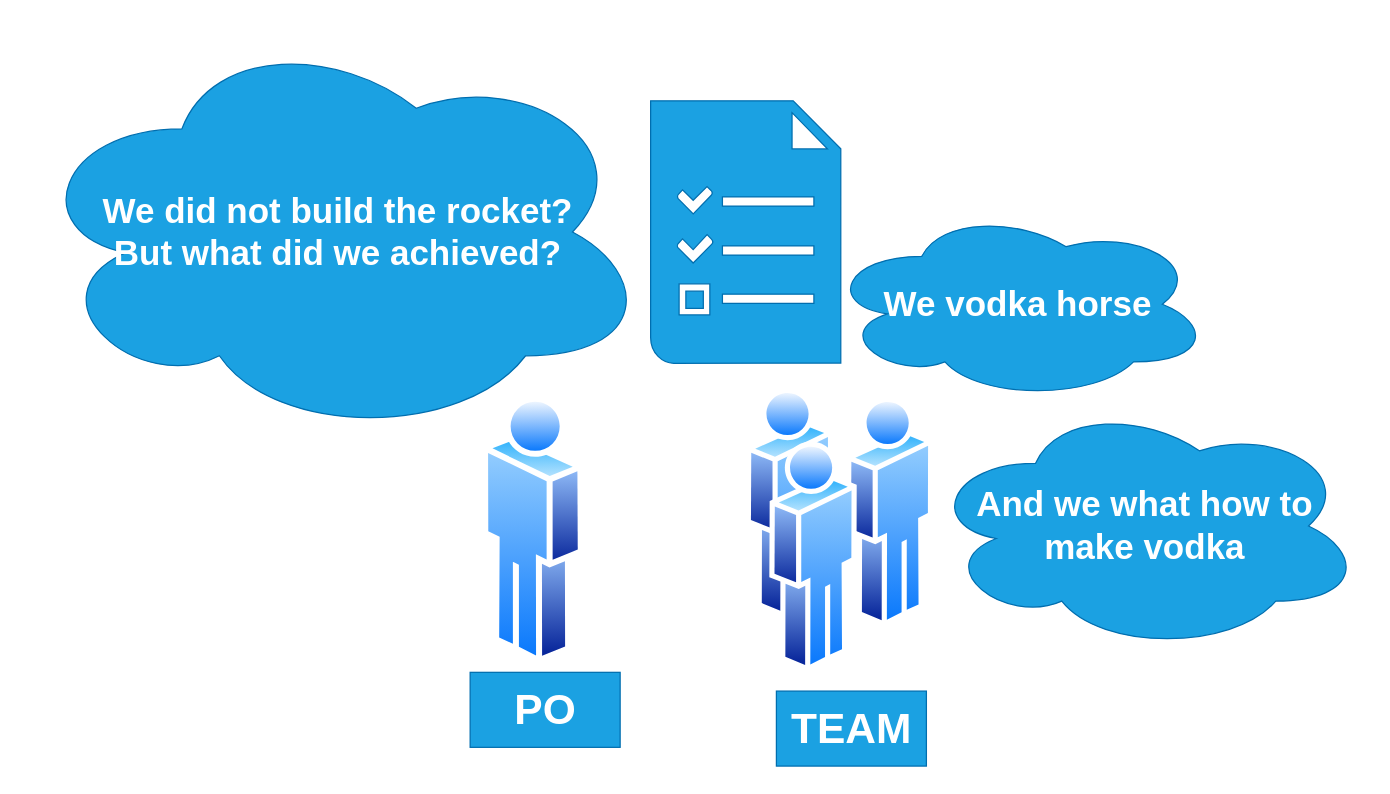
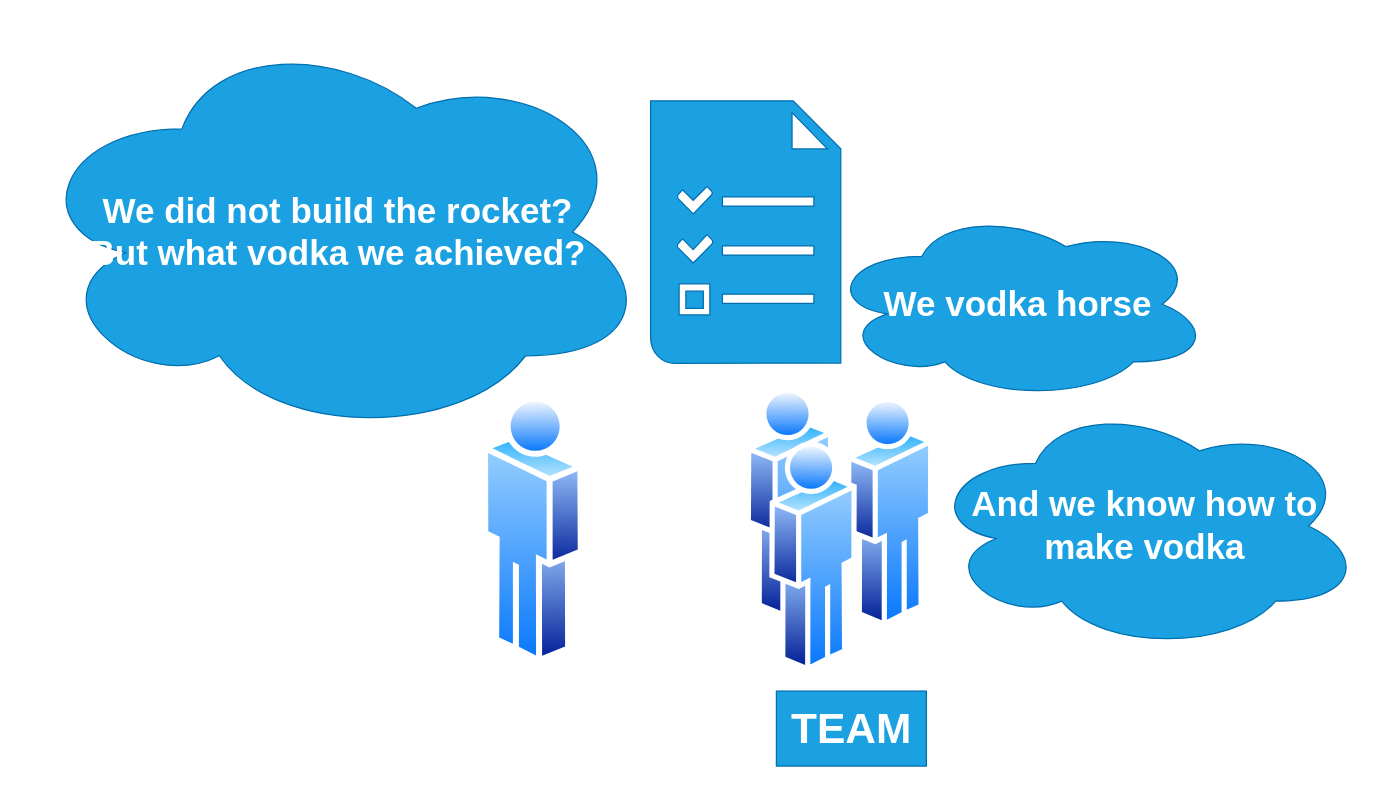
(338, 232) -> (338, 232)
(1145, 526) -> (1145, 526)
(545, 710) -> none
